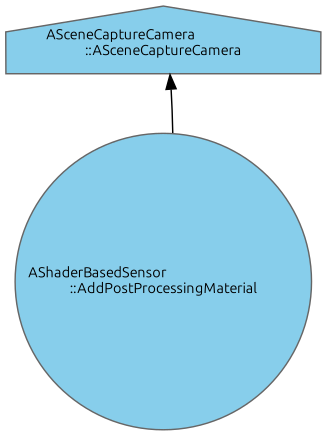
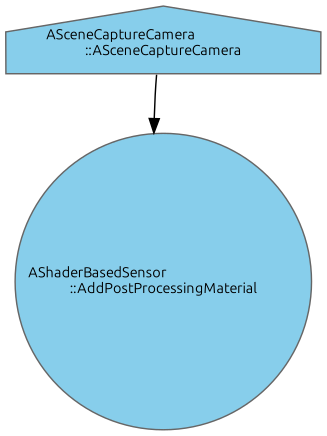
(172, 111) -> (155, 96)
